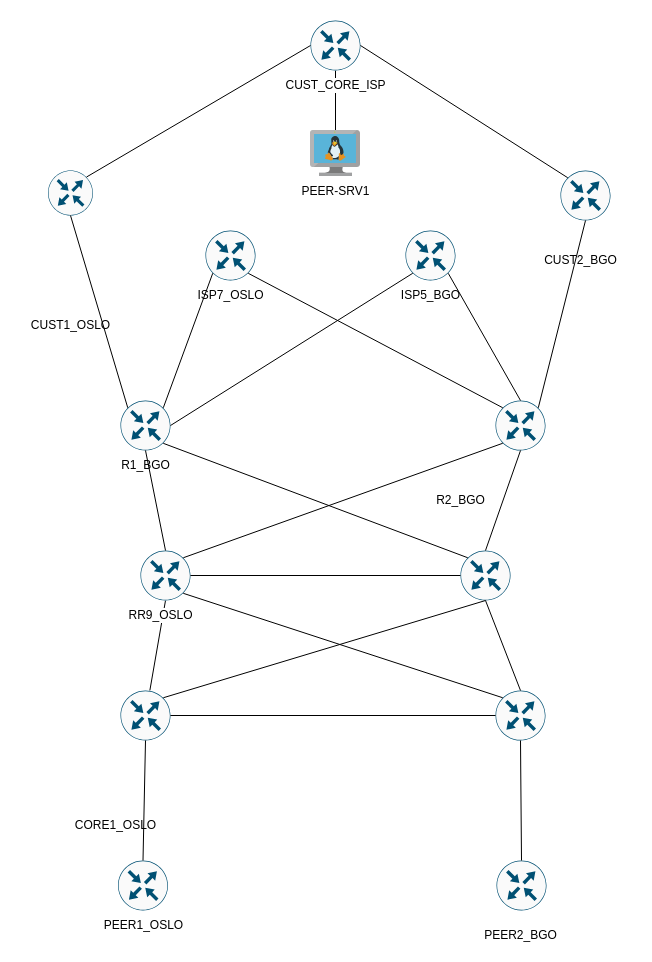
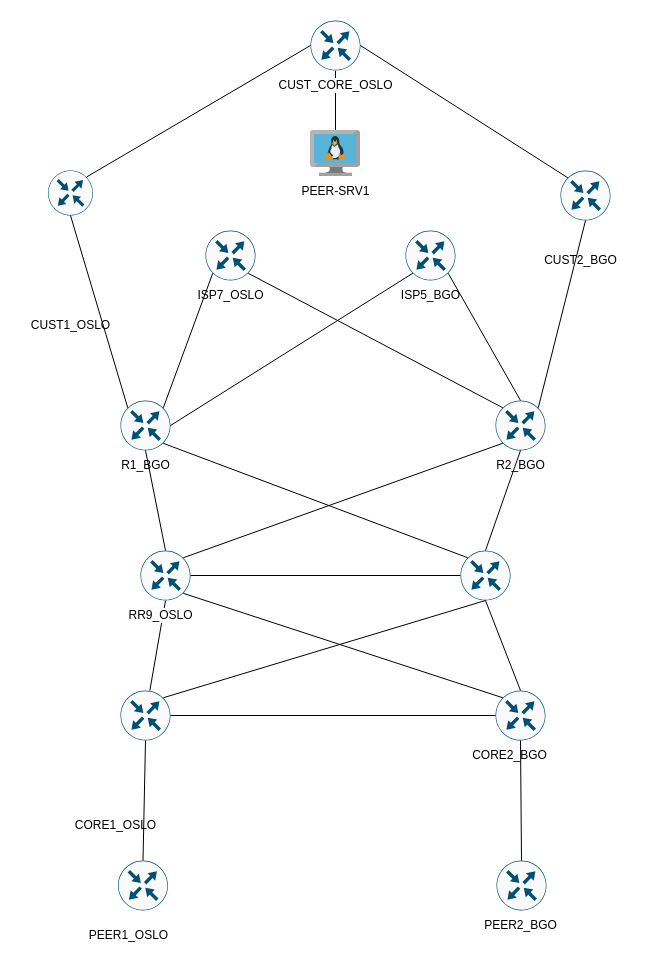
(336, 86) -> (336, 86)
(461, 501) -> (521, 466)
none -> (510, 756)
(143, 926) -> (128, 936)
(521, 936) -> (521, 926)
